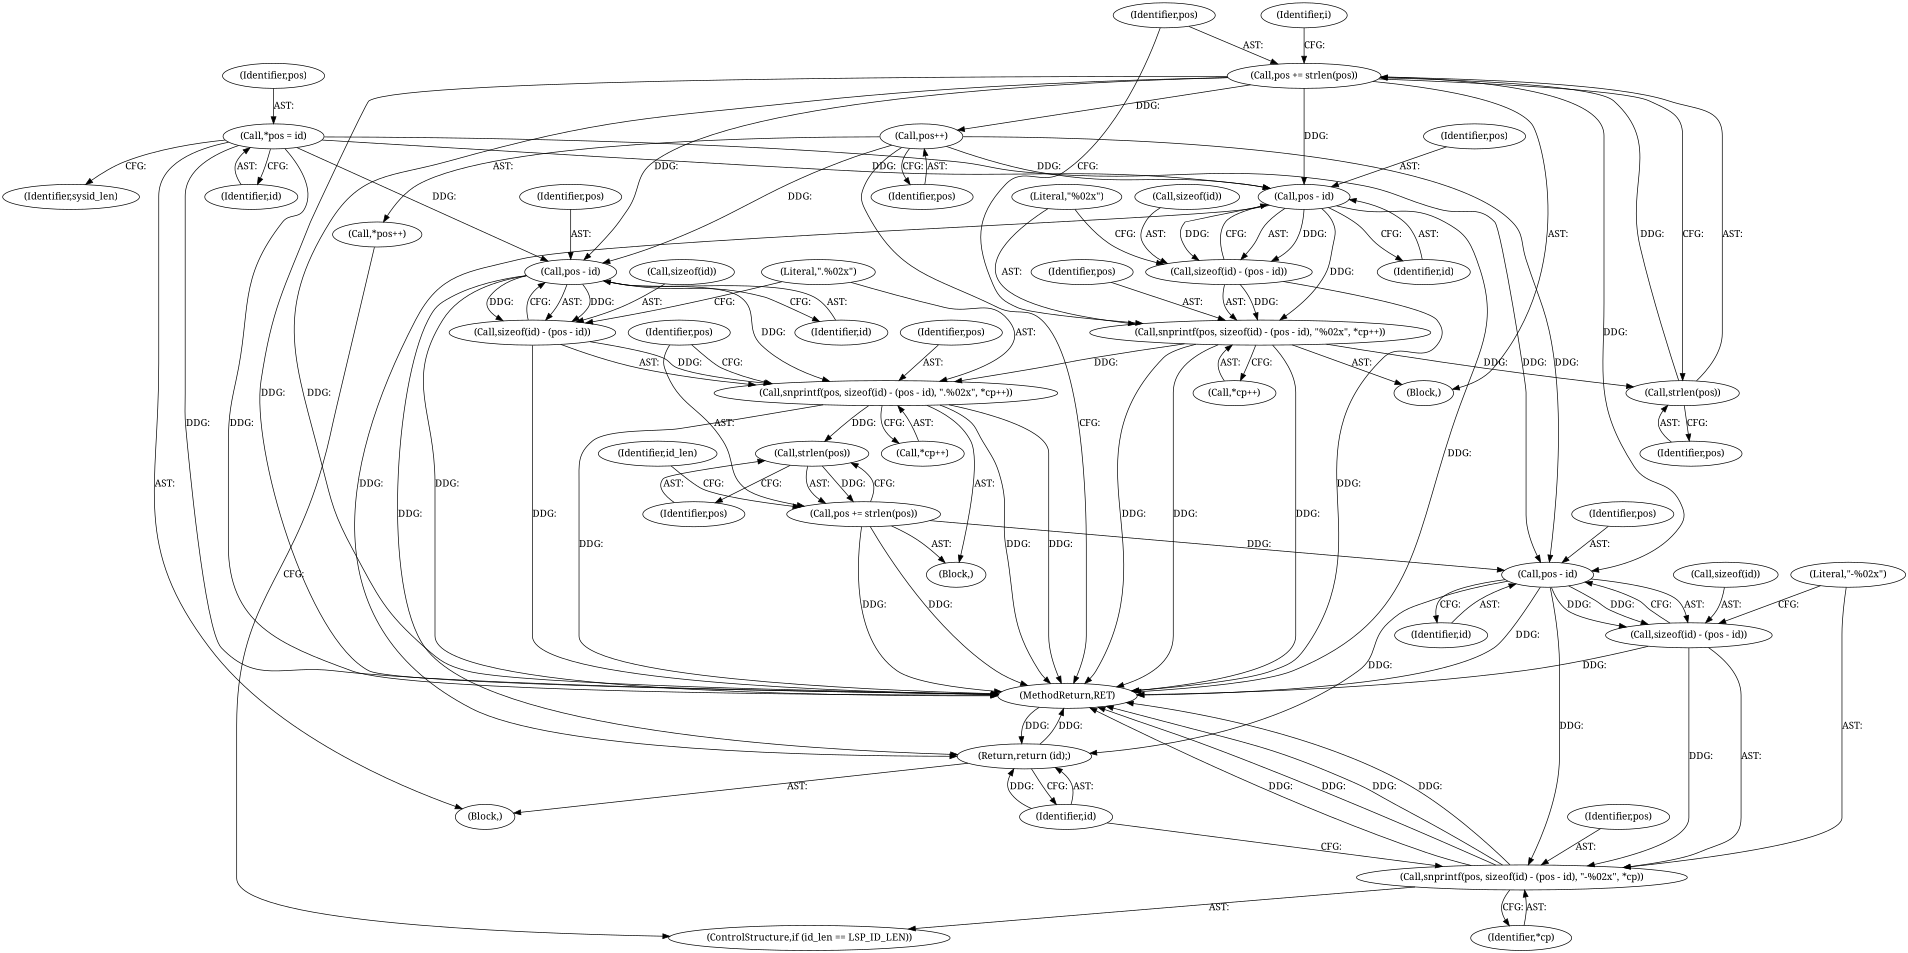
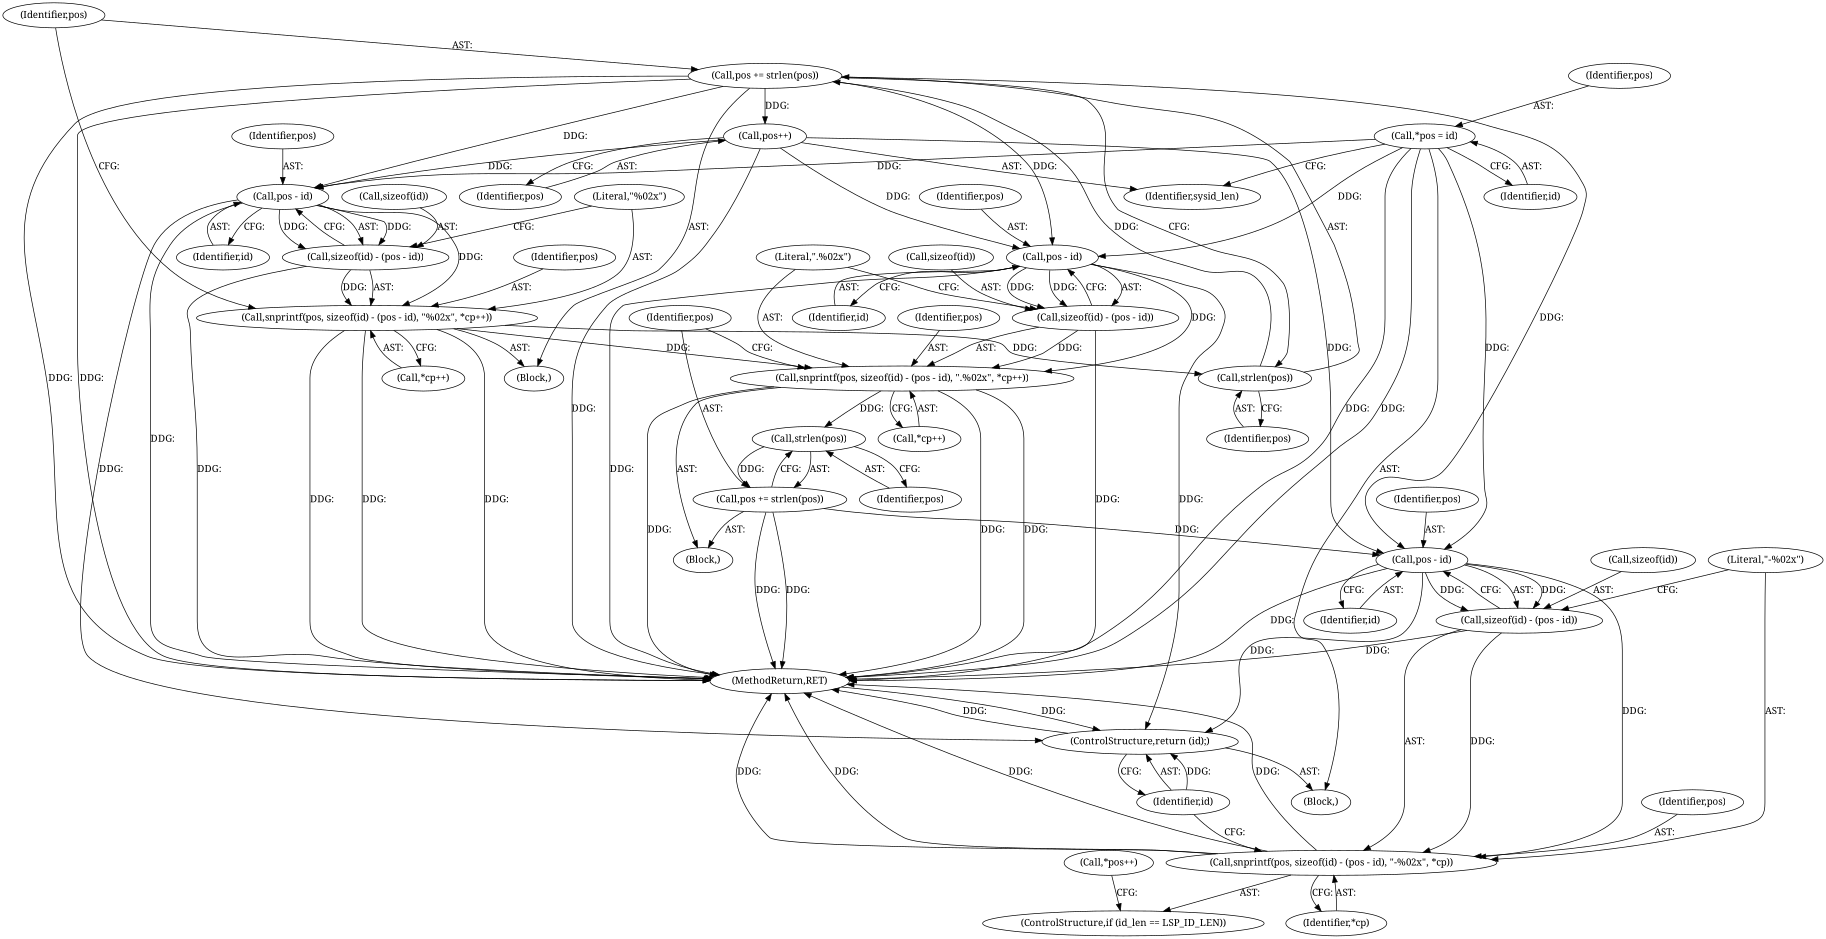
(1304, 15) -> none
(612, 147) -> (966, 167)
(1091, 423) -> (585, 409)
(658, 454) -> none
(1024, 756) -> (1140, 742)
